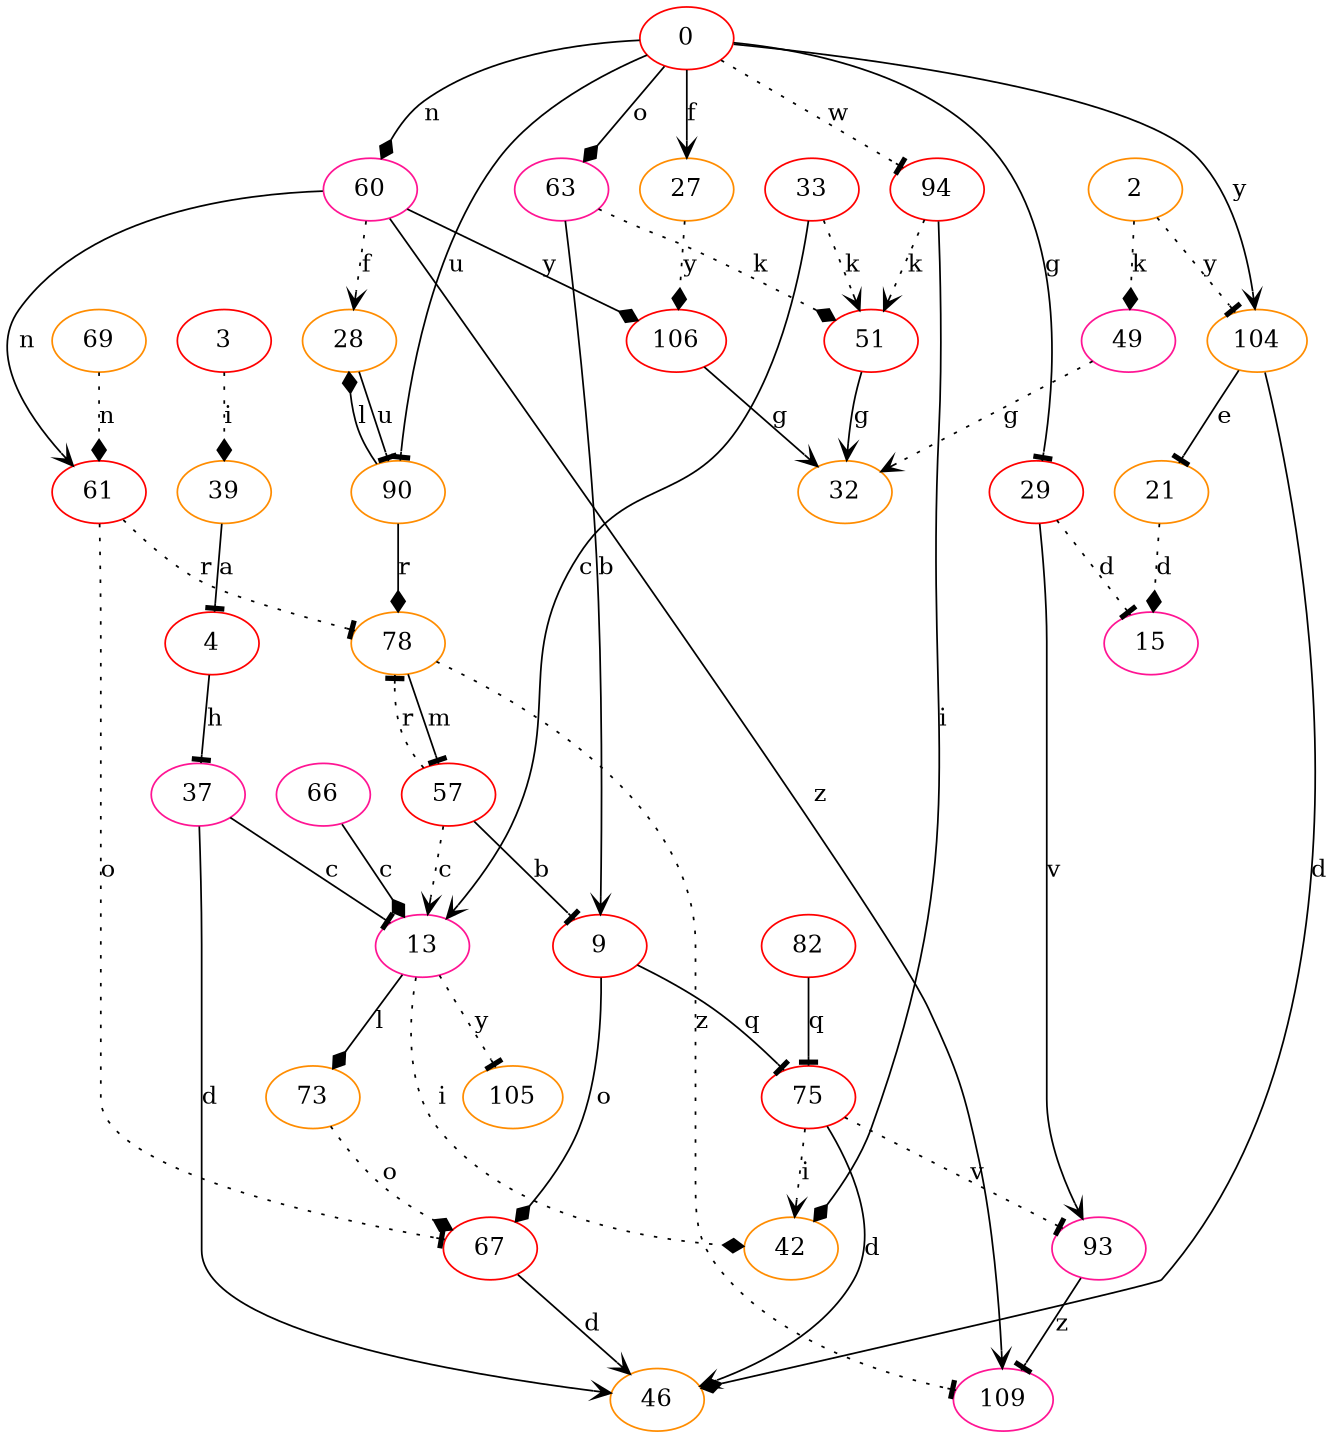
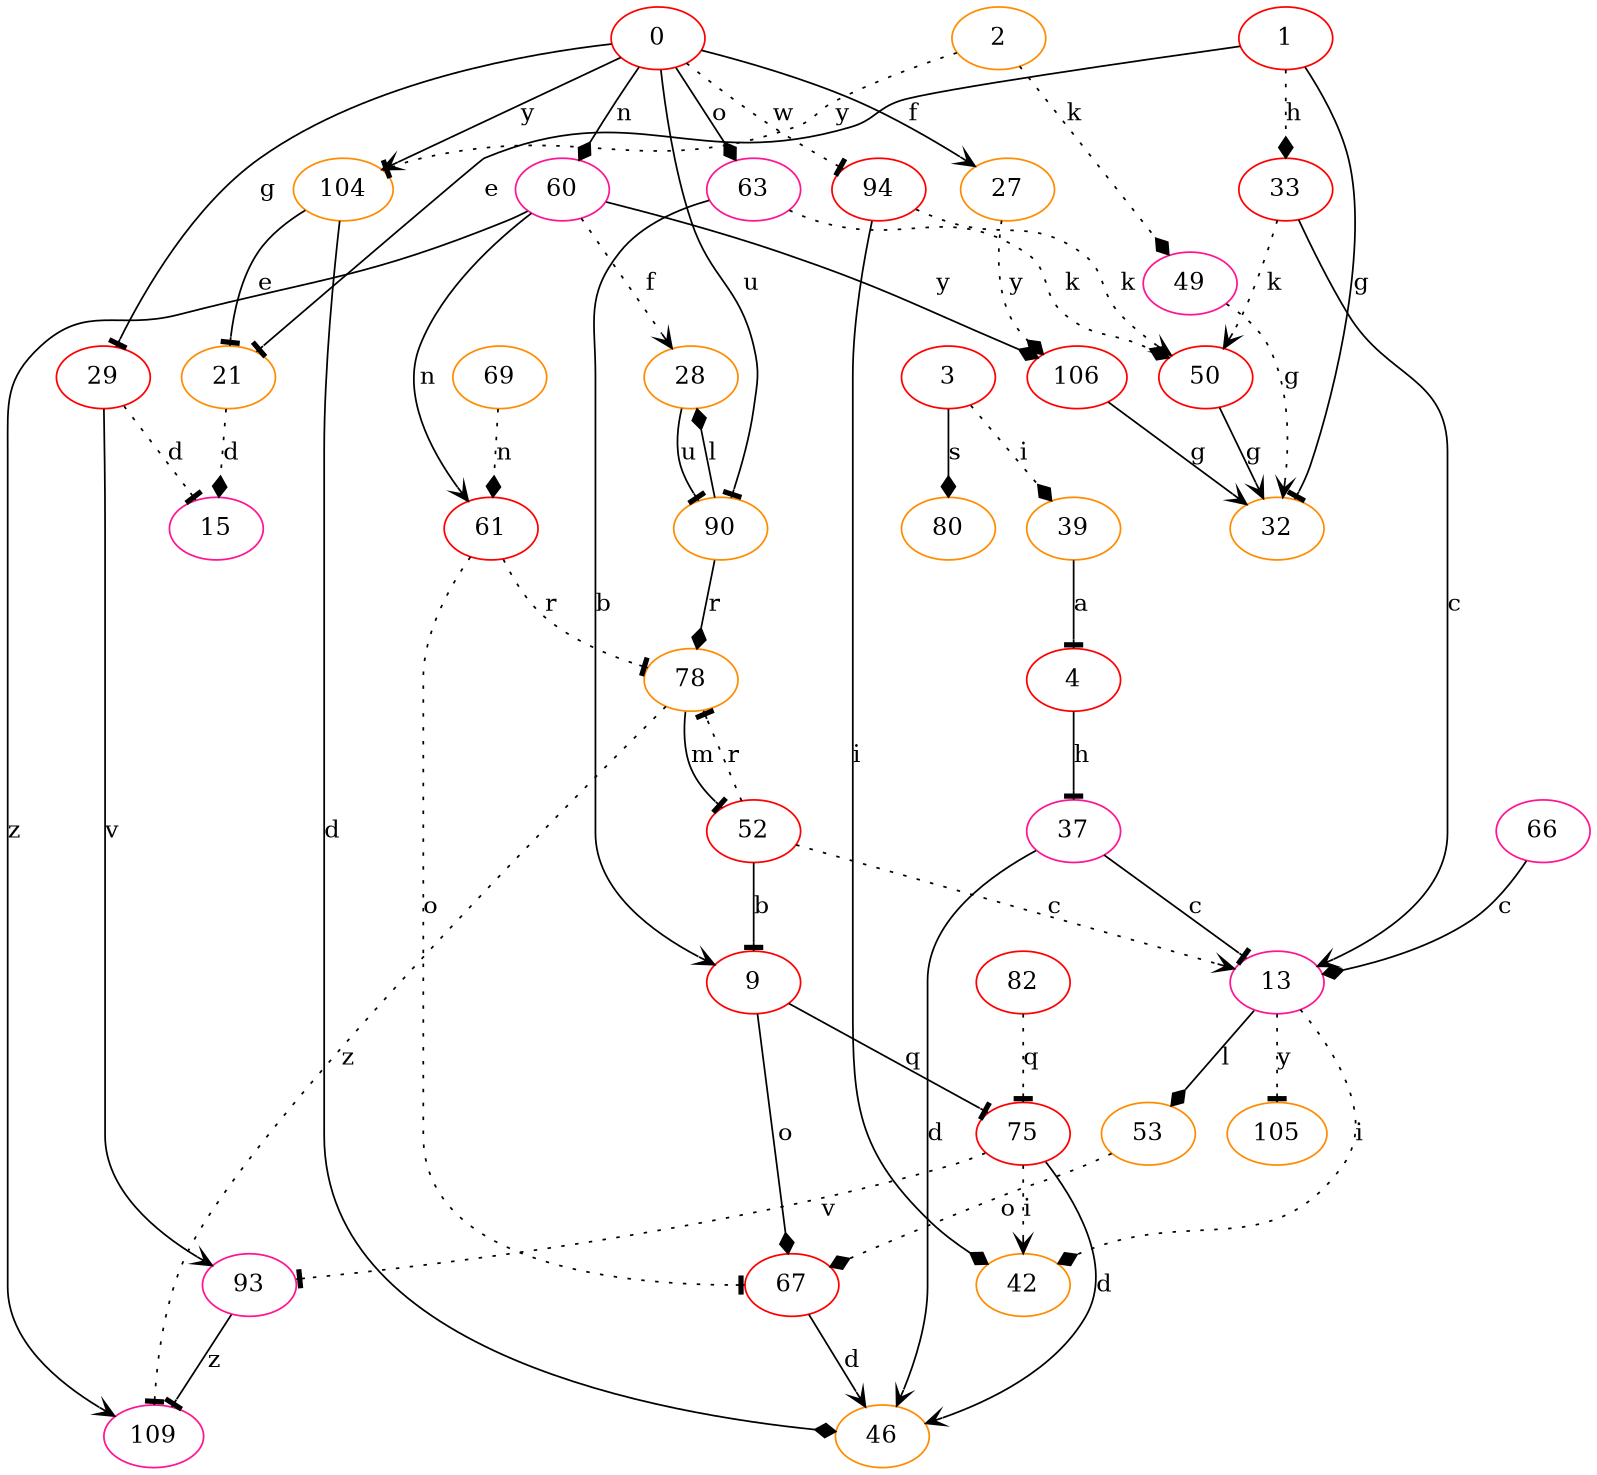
none -> (1286, 38)
(871, 341) -> (1206, 377)
none -> (948, 529)
(449, 795) -> (754, 831)
(809, 1017) -> (1023, 1054)
(313, 1097) -> (1148, 1134)
